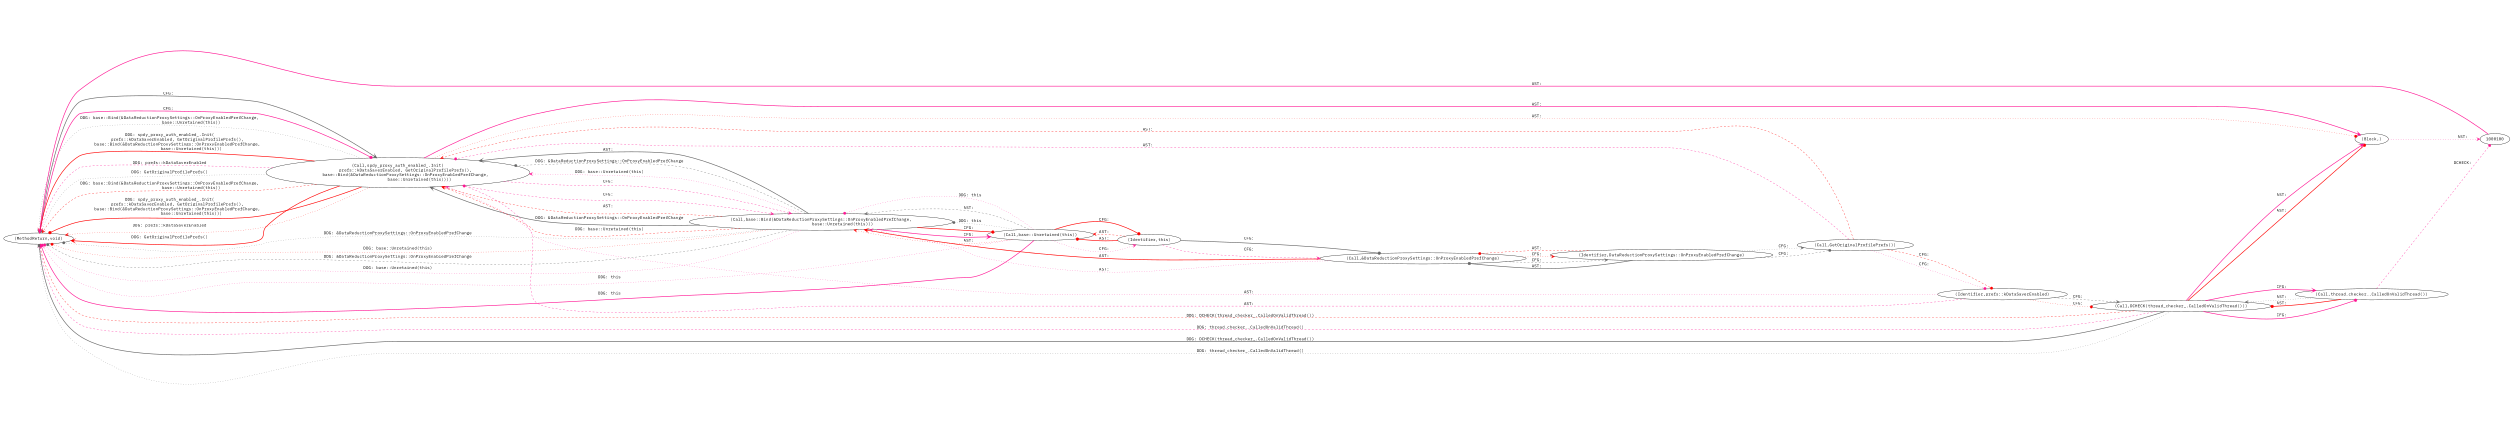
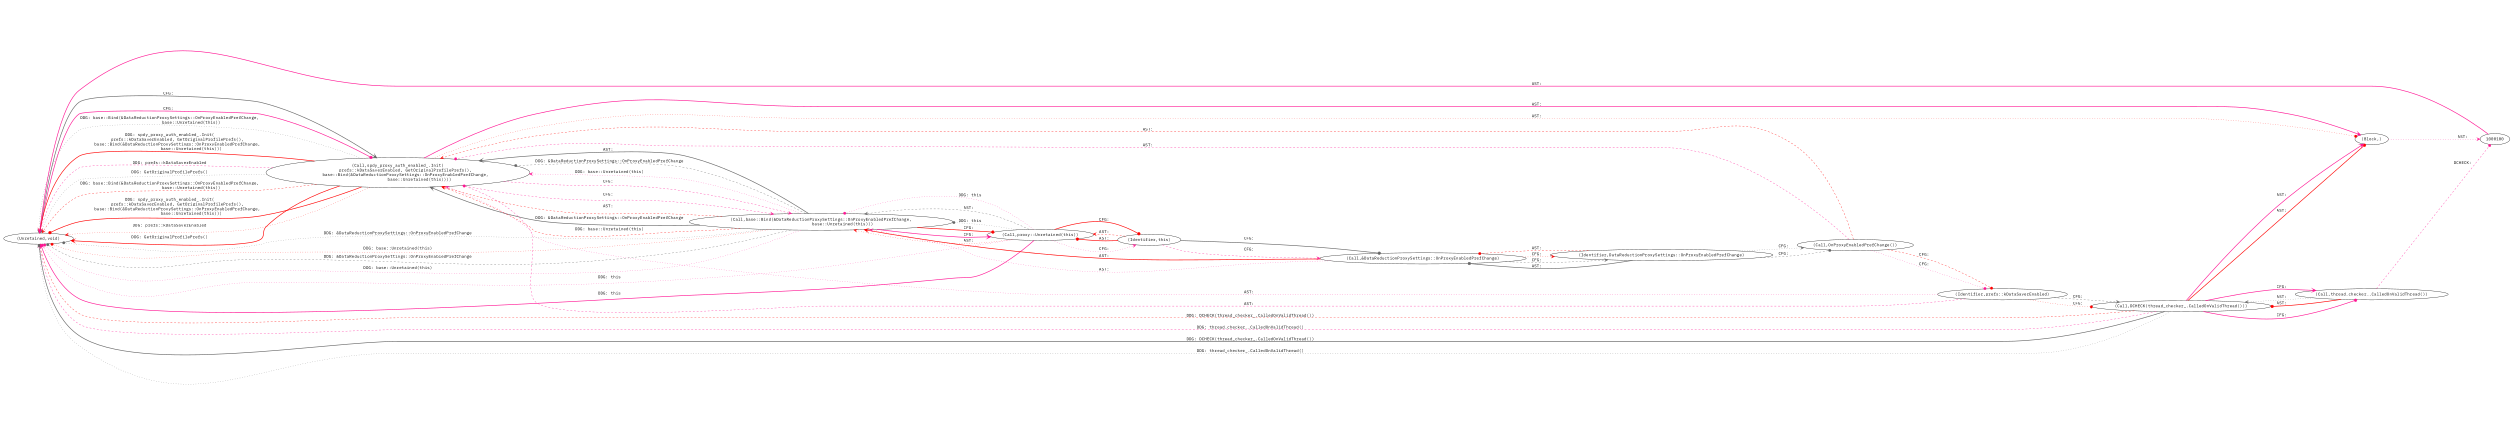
(1040, 235) -> (1040, 235)
(39, 239) -> (39, 239)
(1855, 245) -> (1855, 245)
